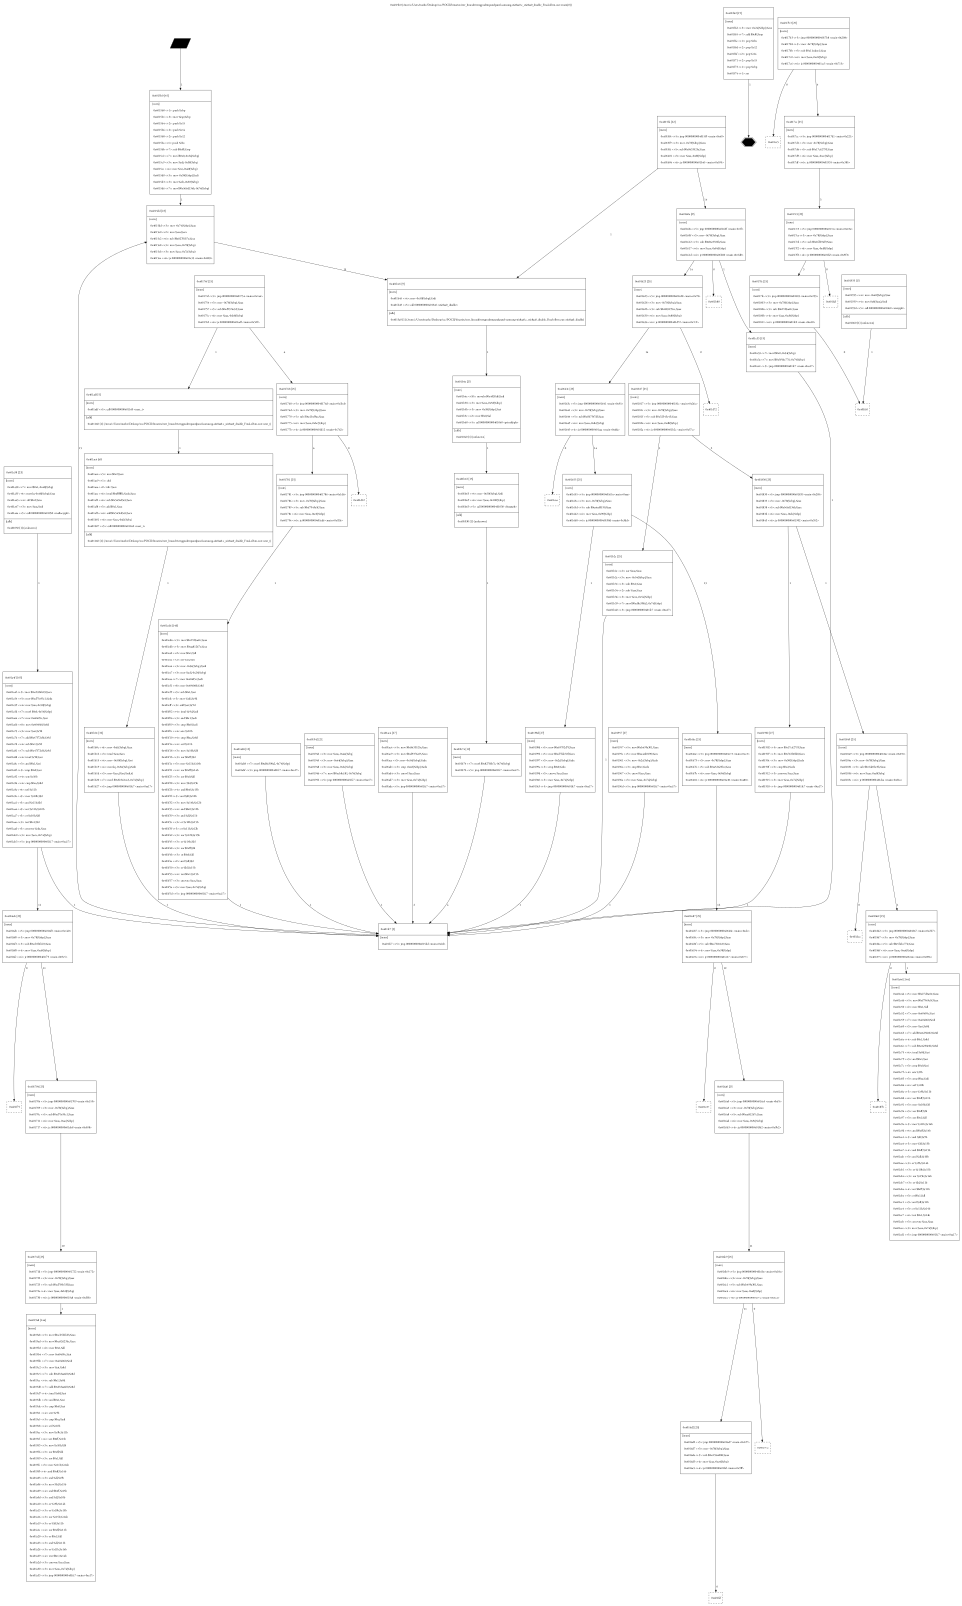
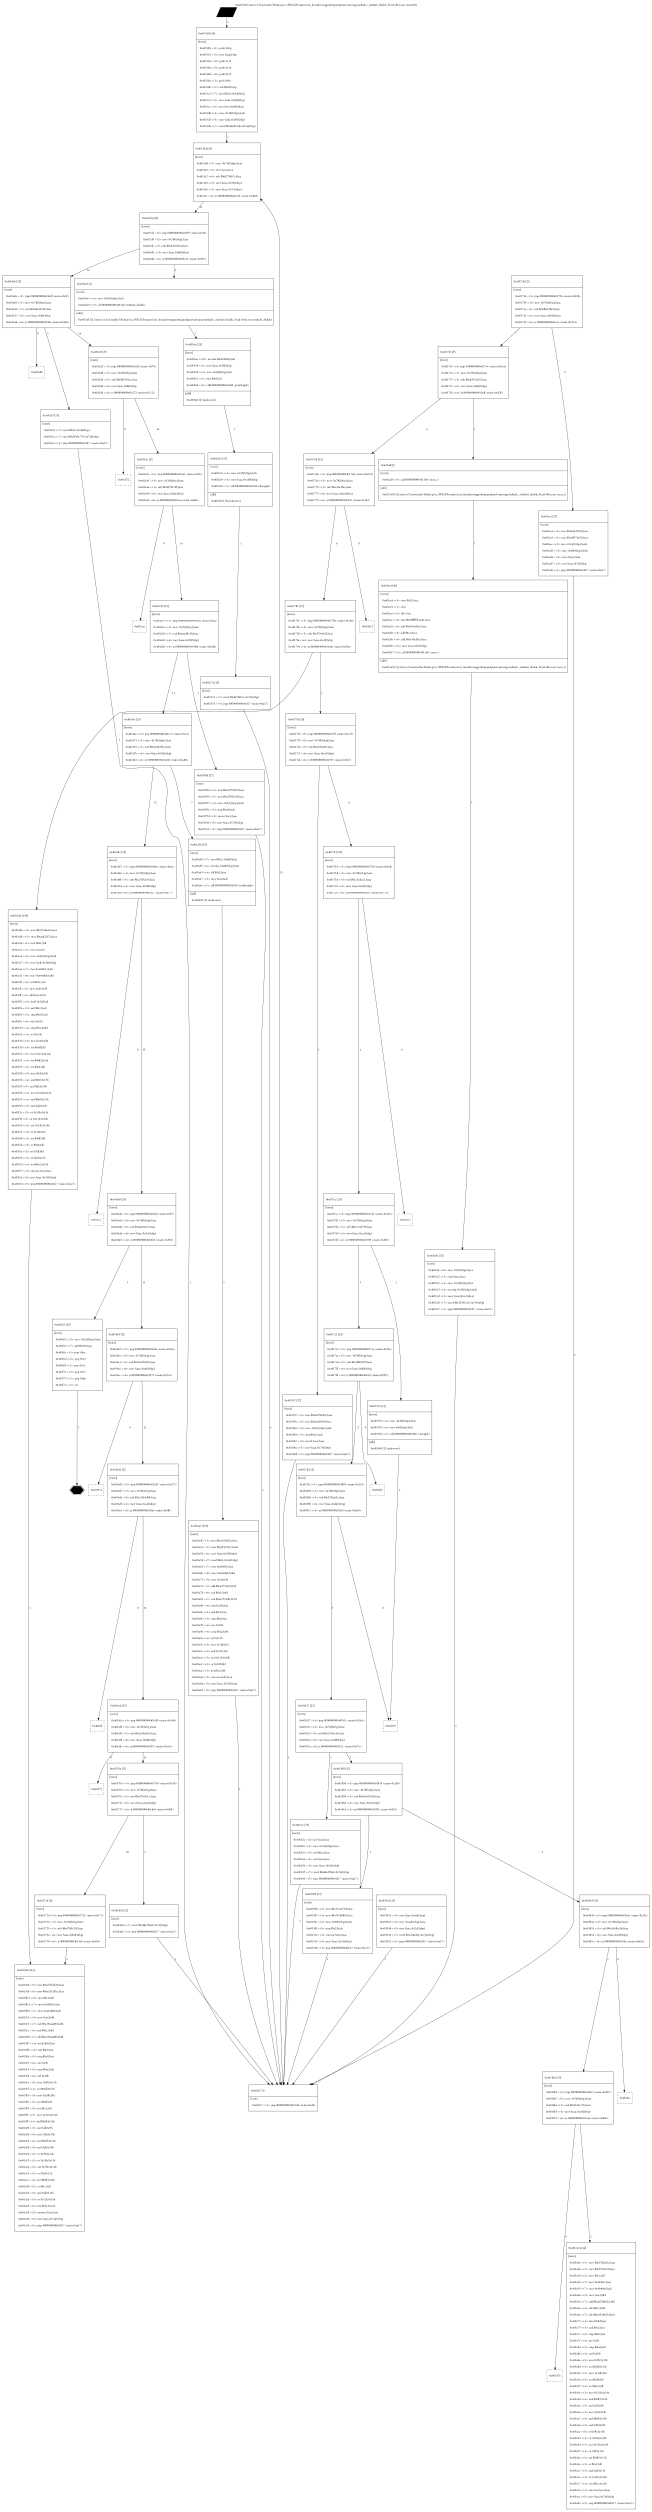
(300, 261) -> (200, 206)
none -> (547, 302)
none -> (320, 740)
none -> (180, 802)
(38, 878) -> (143, 1607)
(300, 924) -> (29, 1576)
none -> (112, 1281)
none -> (396, 1320)
none -> (331, 1607)
none -> (143, 1859)
